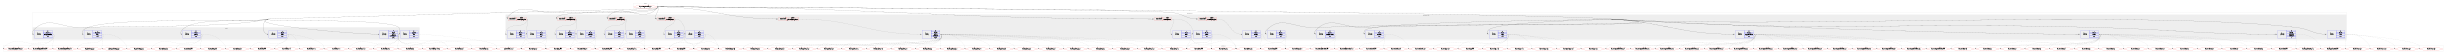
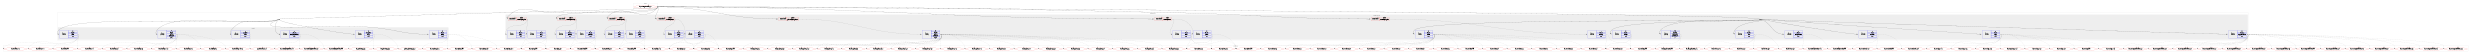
(730, 49) -> (706, 49)
none -> (1963, 49)
